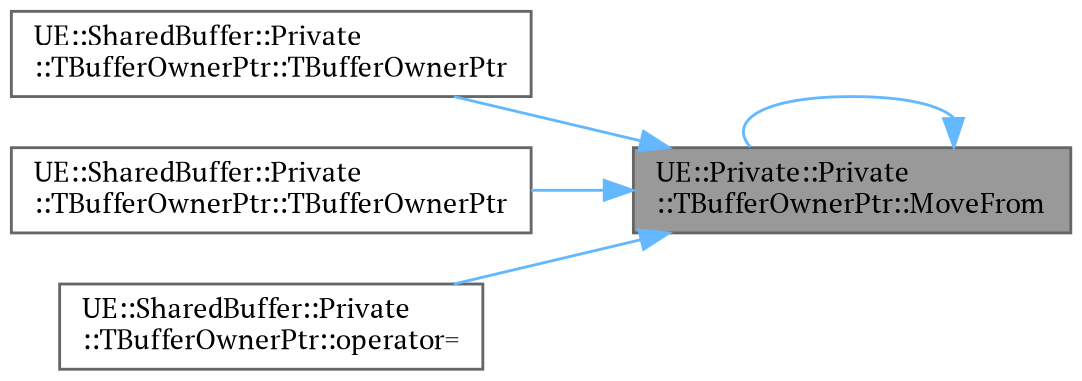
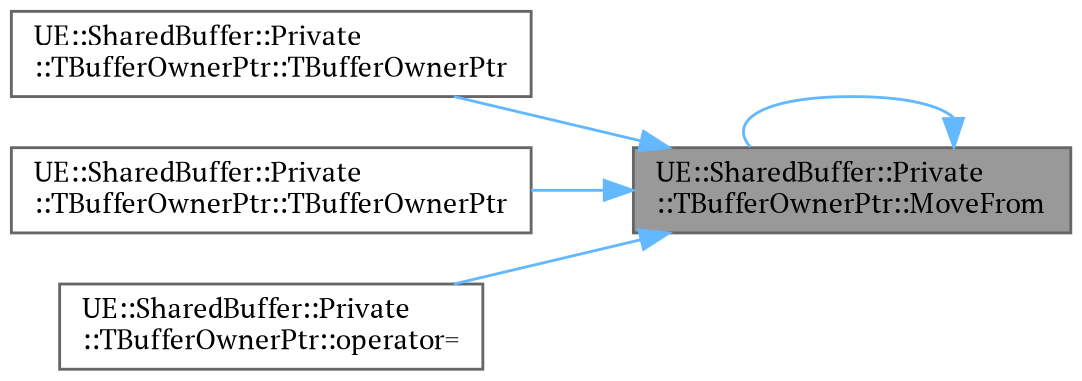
(852, 190) -> (852, 190)
